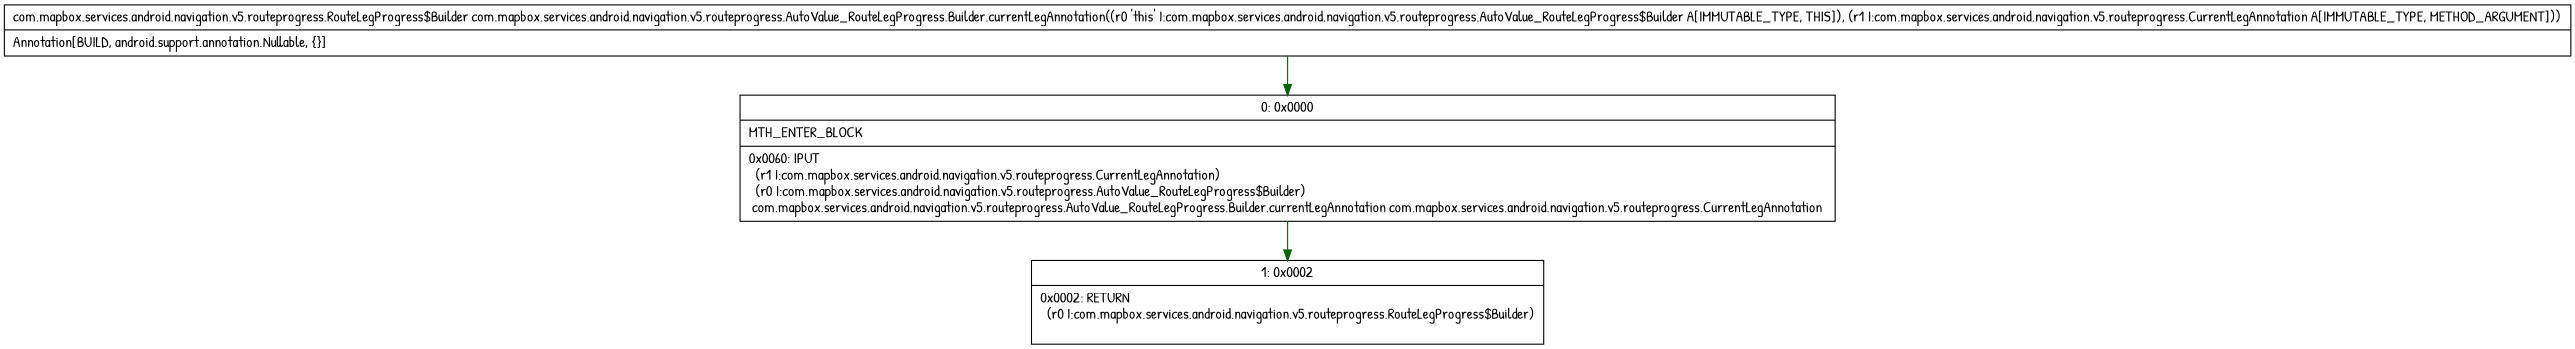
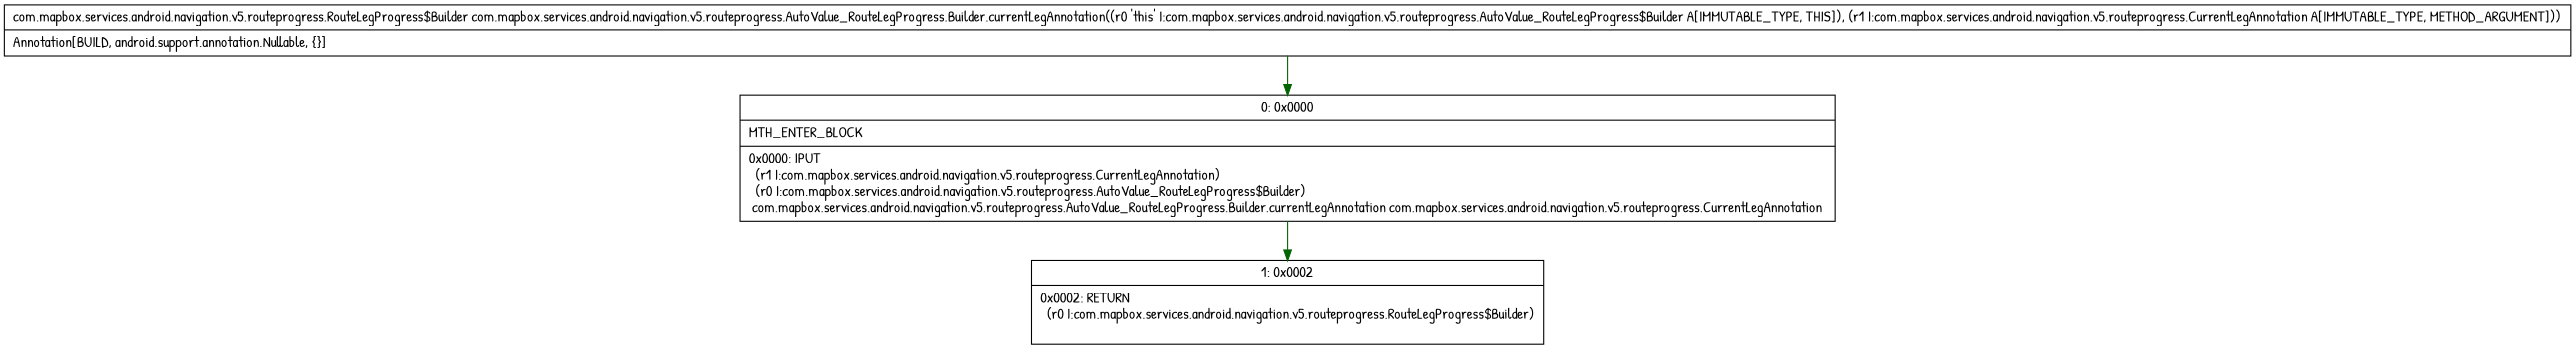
(788, 159) -> (788, 159)
